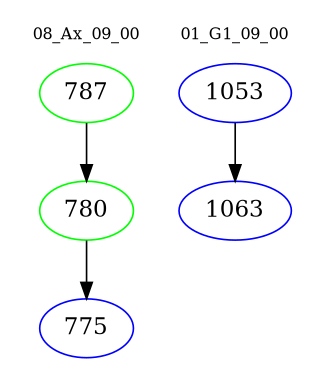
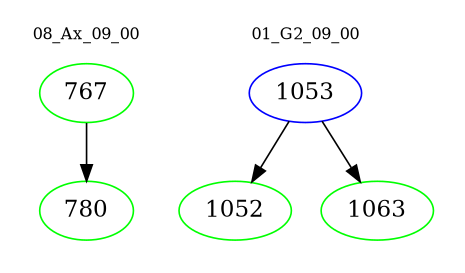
(235, 35) -> (306, 35)
(87, 93) -> (87, 93)
none -> (235, 211)
(235, 211) -> (377, 211)
(87, 328) -> none
